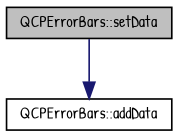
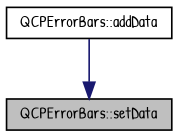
(89, 60) -> (89, 60)
